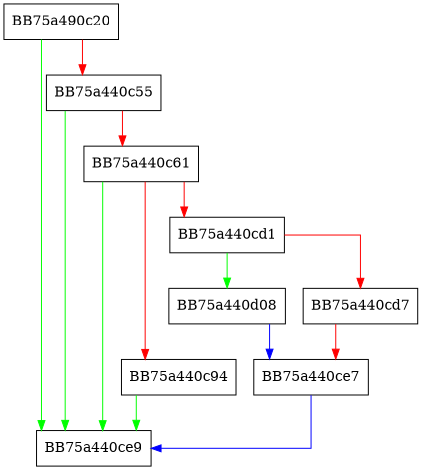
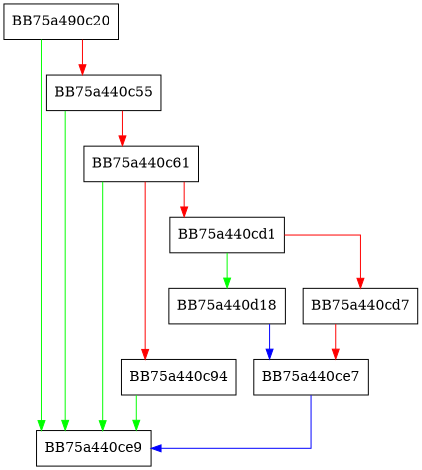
(227, 306) -> (227, 306)
